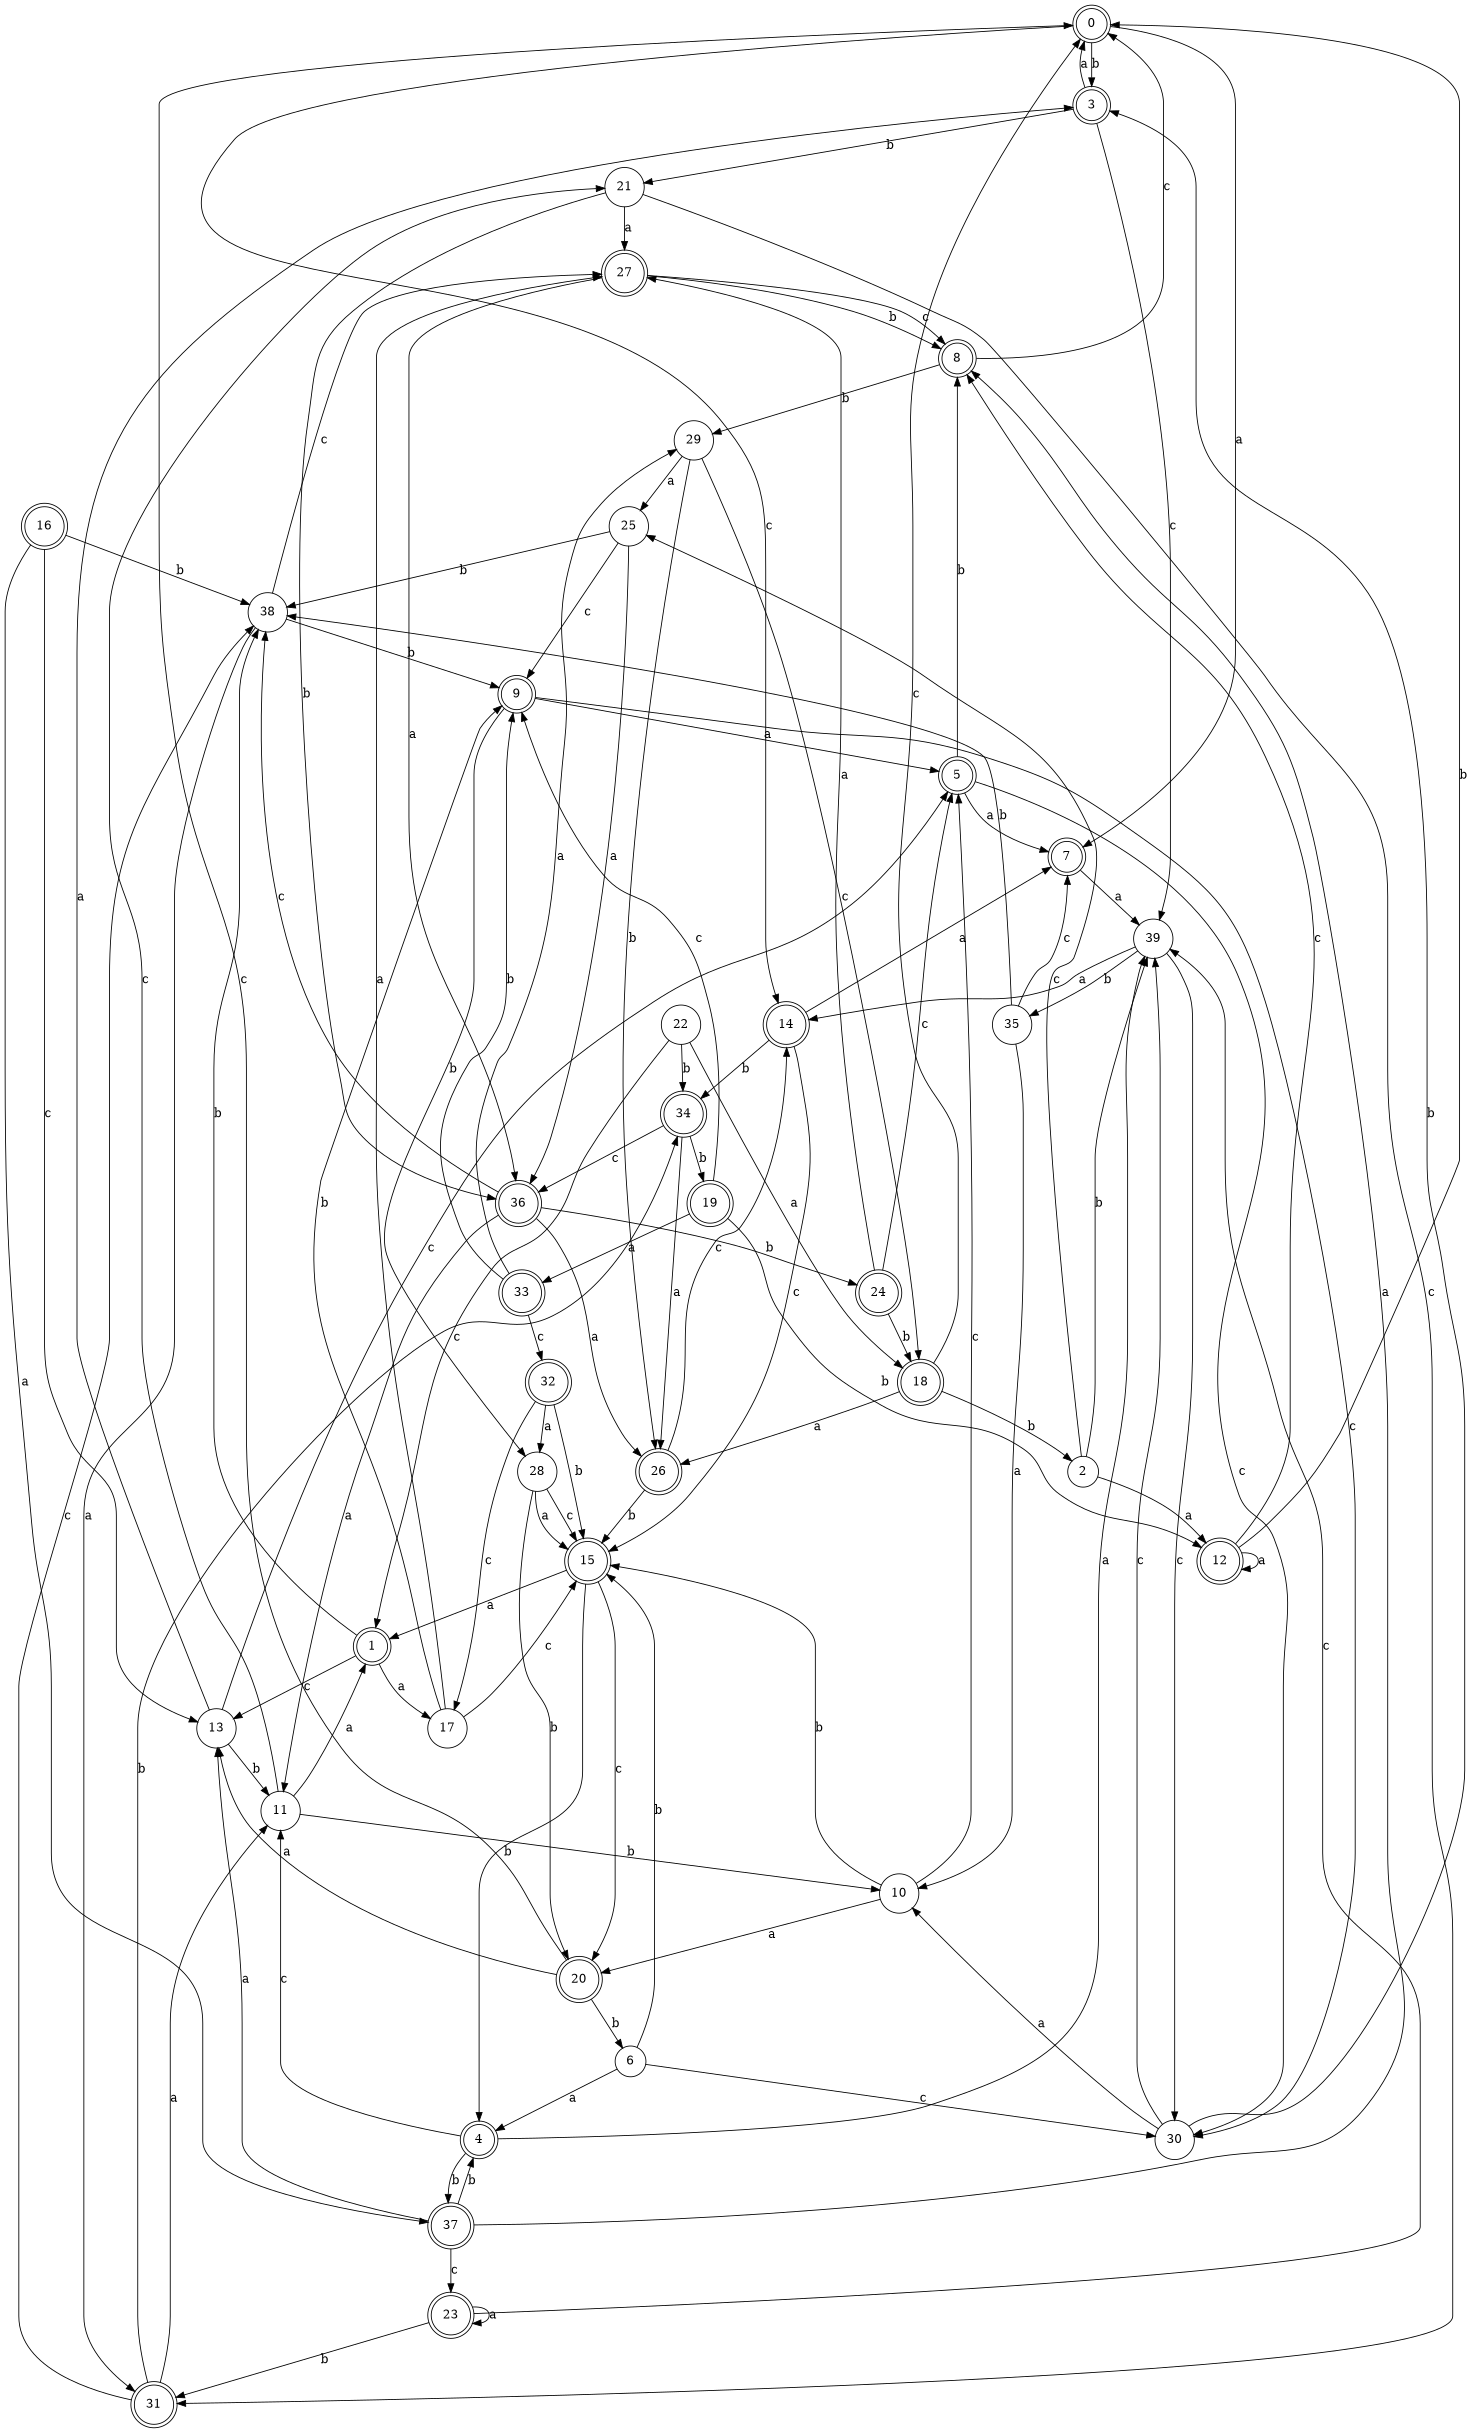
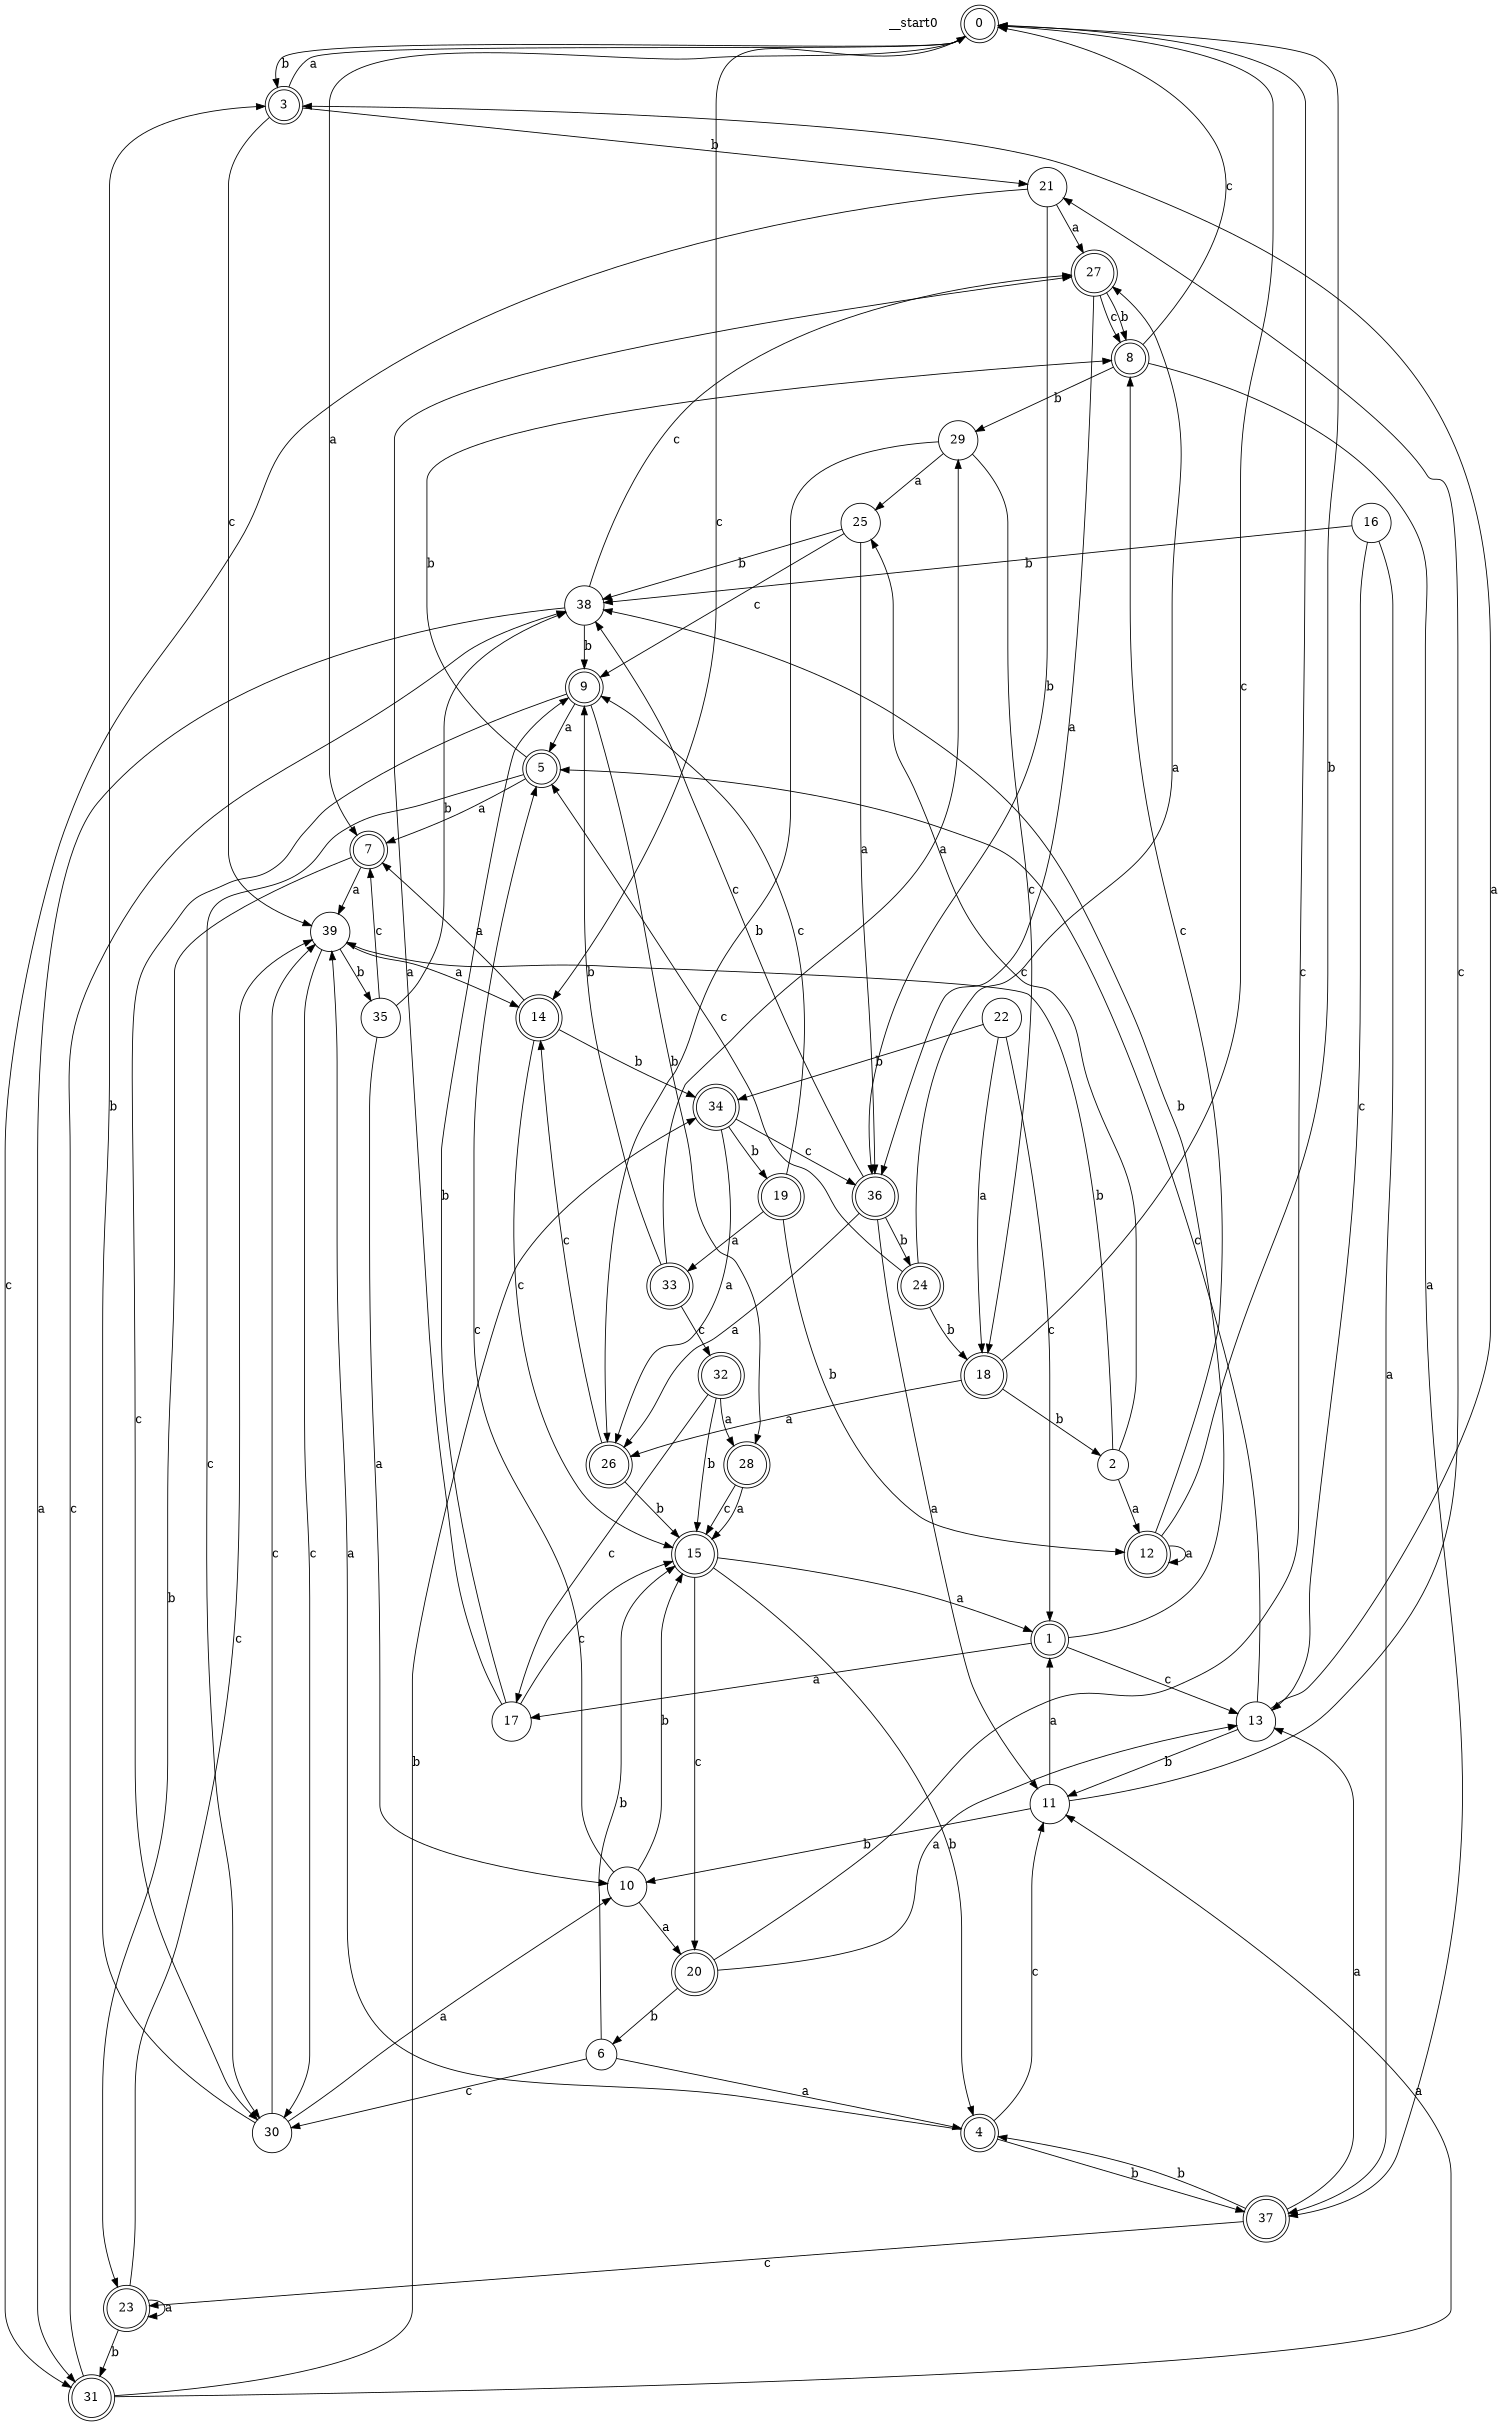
none -> (914, 24)
(44, 526) -> (1371, 523)
(537, 1472) -> (747, 1465)
none -> (168, 1522)
(1388, 1641) -> (1425, 1245)
(549, 1718) -> none
